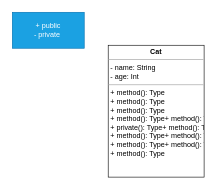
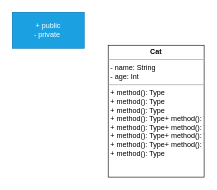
(168, 93) -> (167, 93)
